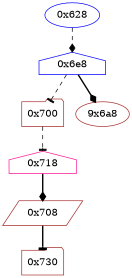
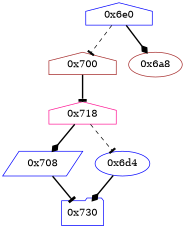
(72, 15) -> none
(72, 65) -> (119, 15)
(43, 114) -> (83, 65)
(103, 114) -> (155, 65)
(43, 137) -> (83, 86)
none -> (122, 164)
(43, 213) -> (43, 164)
(43, 263) -> (83, 213)
